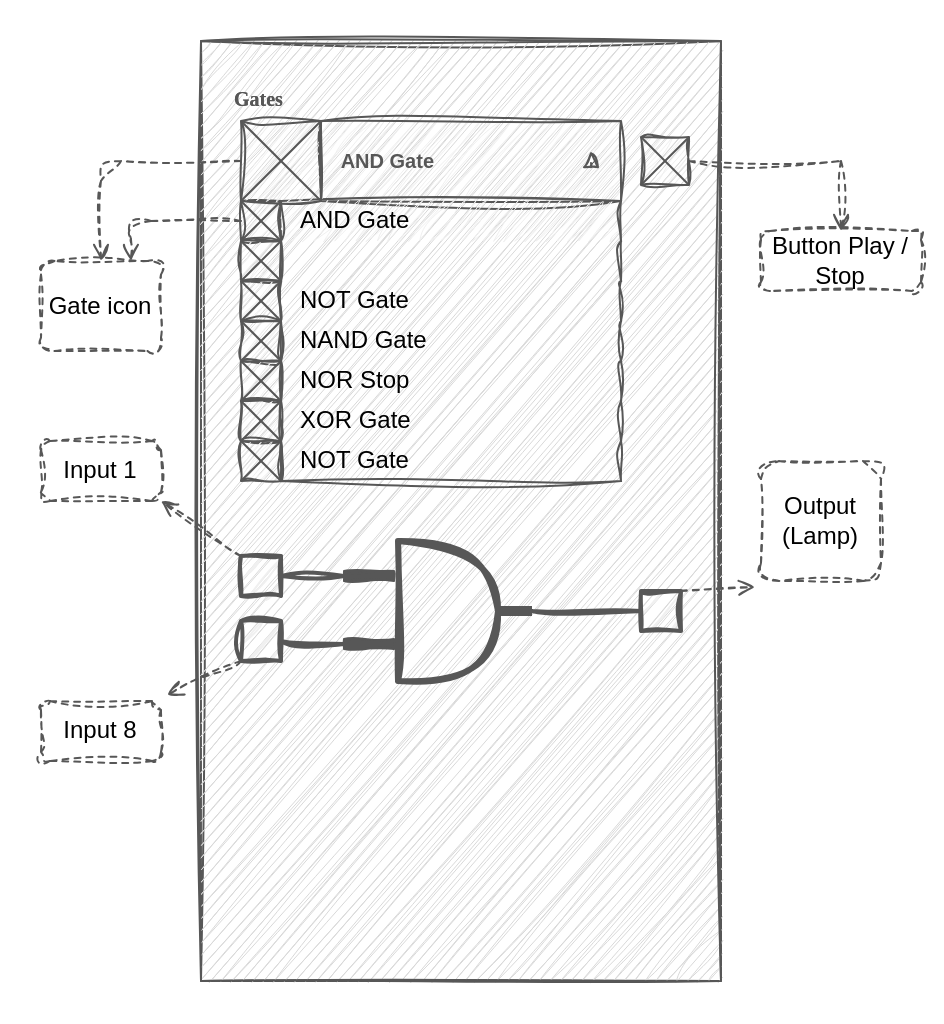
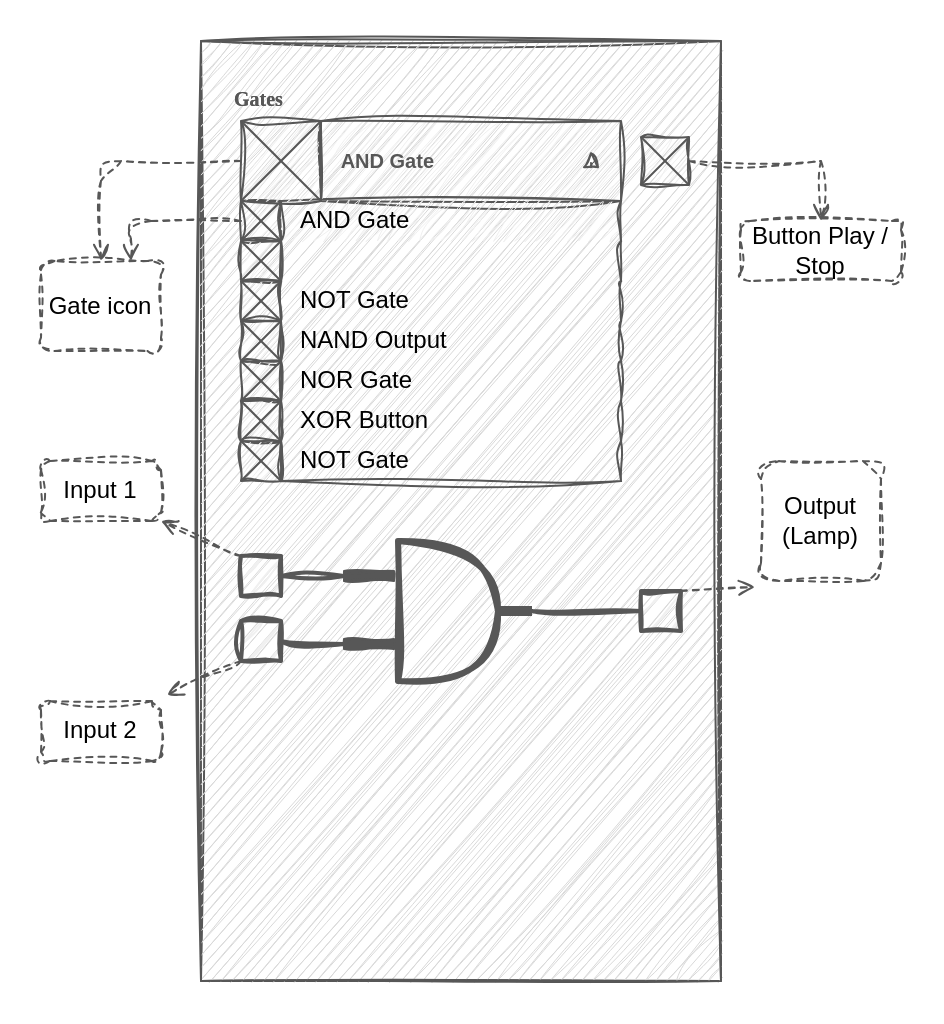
(841, 261) -> (821, 251)
(358, 341) -> (372, 341)
(352, 381) -> (352, 381)
(352, 421) -> (365, 421)
(101, 471) -> (101, 491)
(101, 731) -> (101, 731)
